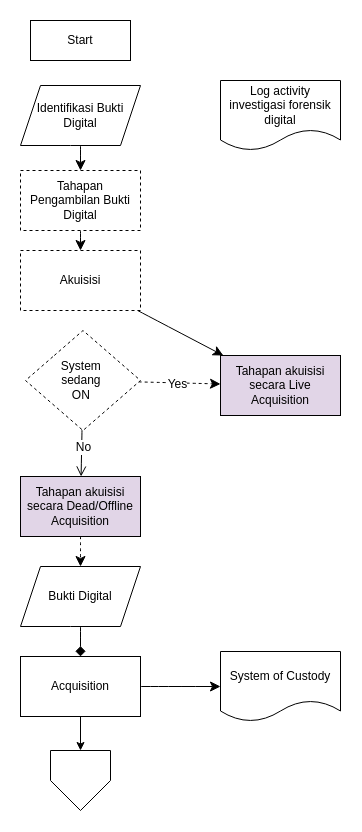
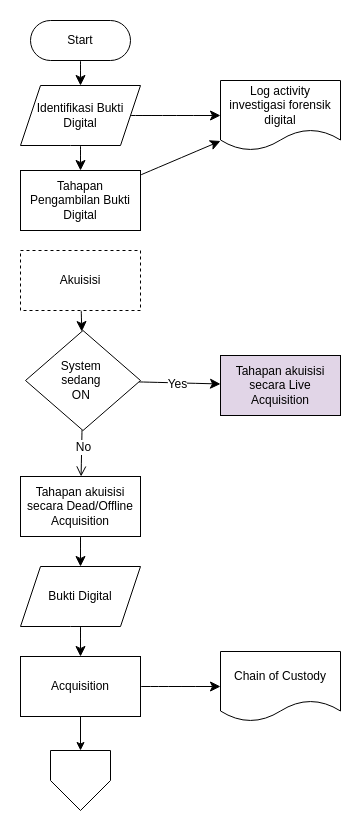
(81, 41) -> (81, 41)
none -> (81, 68)
none -> (172, 116)
(81, 201) -> (81, 201)
(81, 235) -> (177, 159)
(177, 331) -> (81, 315)
(83, 381) -> (83, 381)
(154, 382) -> (154, 382)
(81, 507) -> (81, 507)
(81, 548) -> (81, 548)
(81, 646) -> (81, 647)
(281, 677) -> (281, 677)
